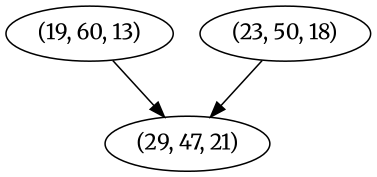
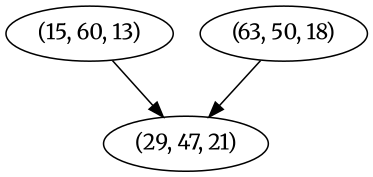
(90, 34) -> (90, 34)
(285, 34) -> (284, 34)
